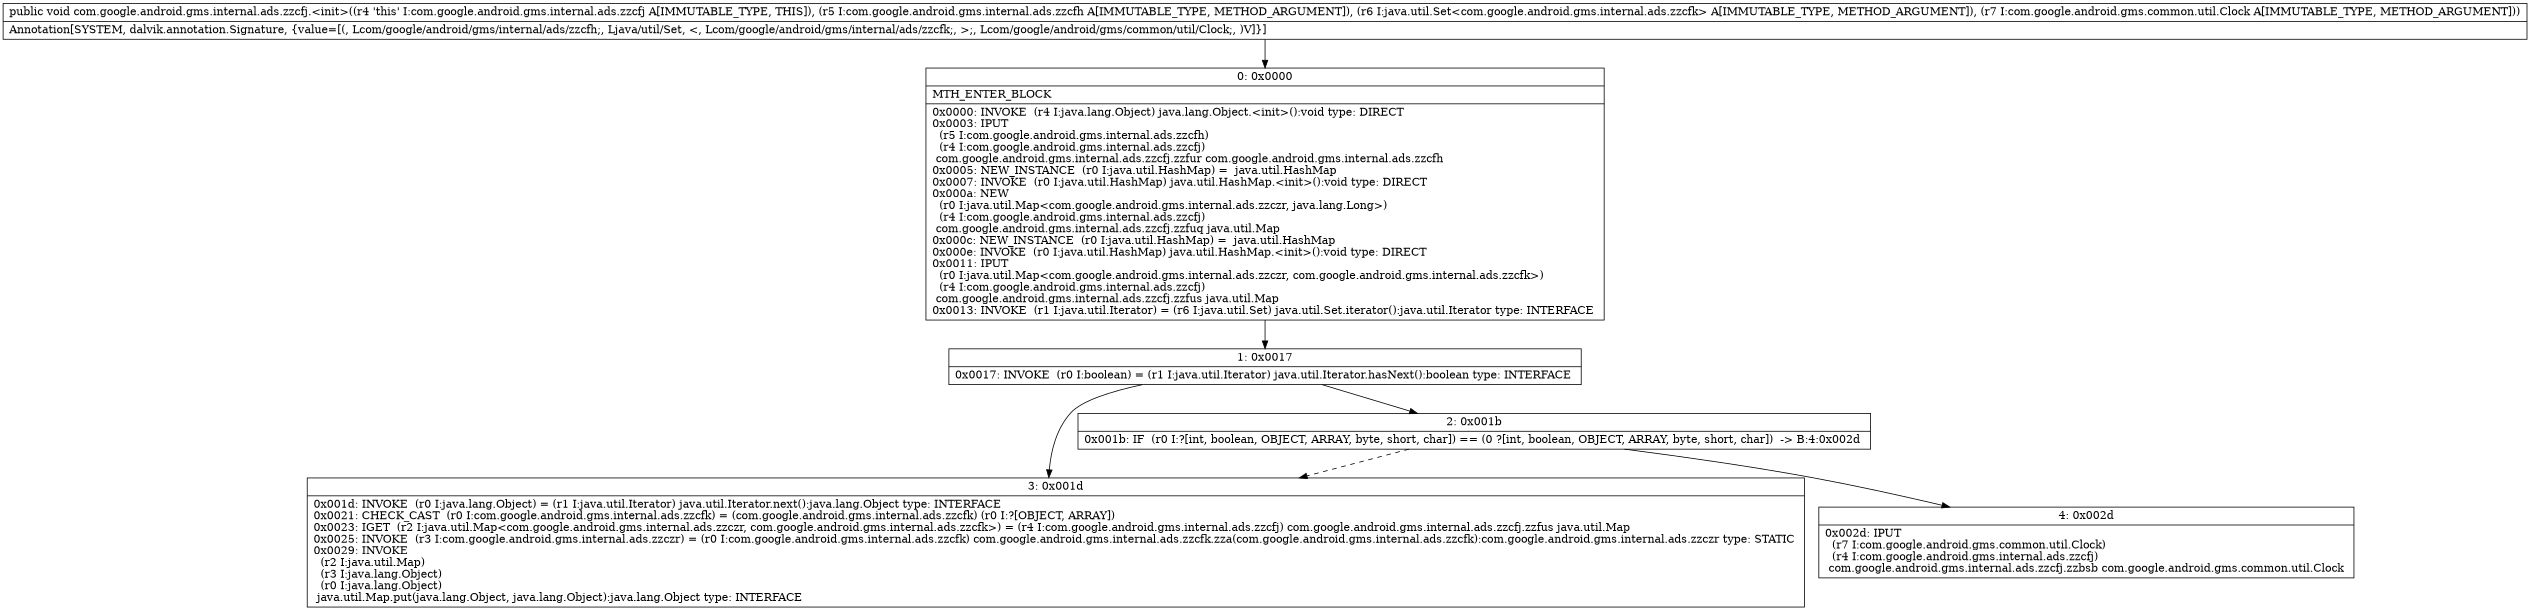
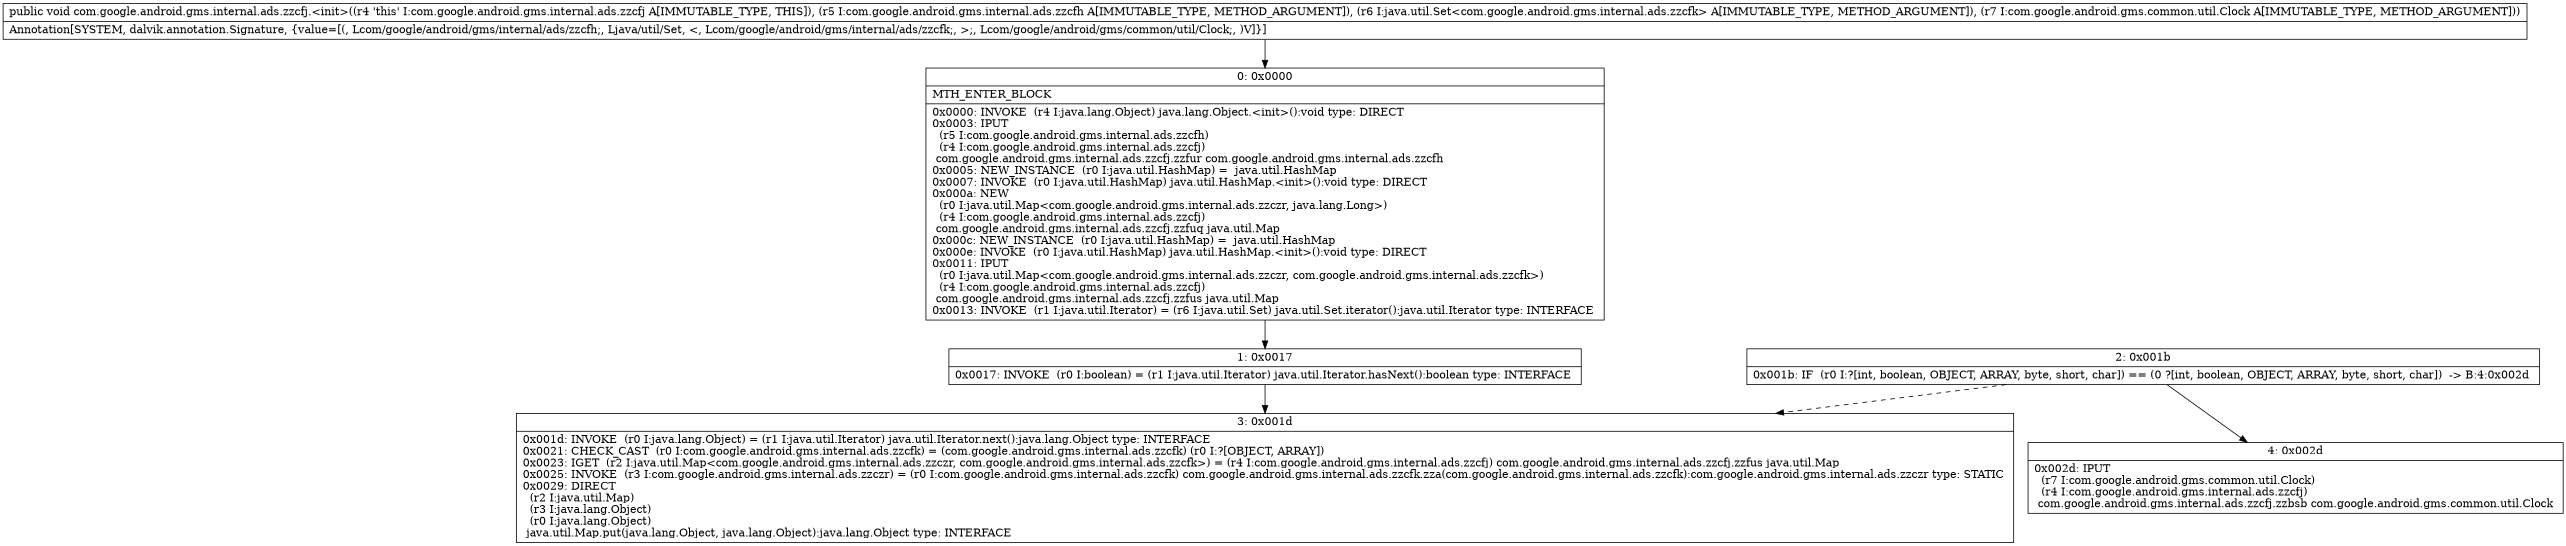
(1366, 398) -> none
(364, 551) -> (573, 486)
